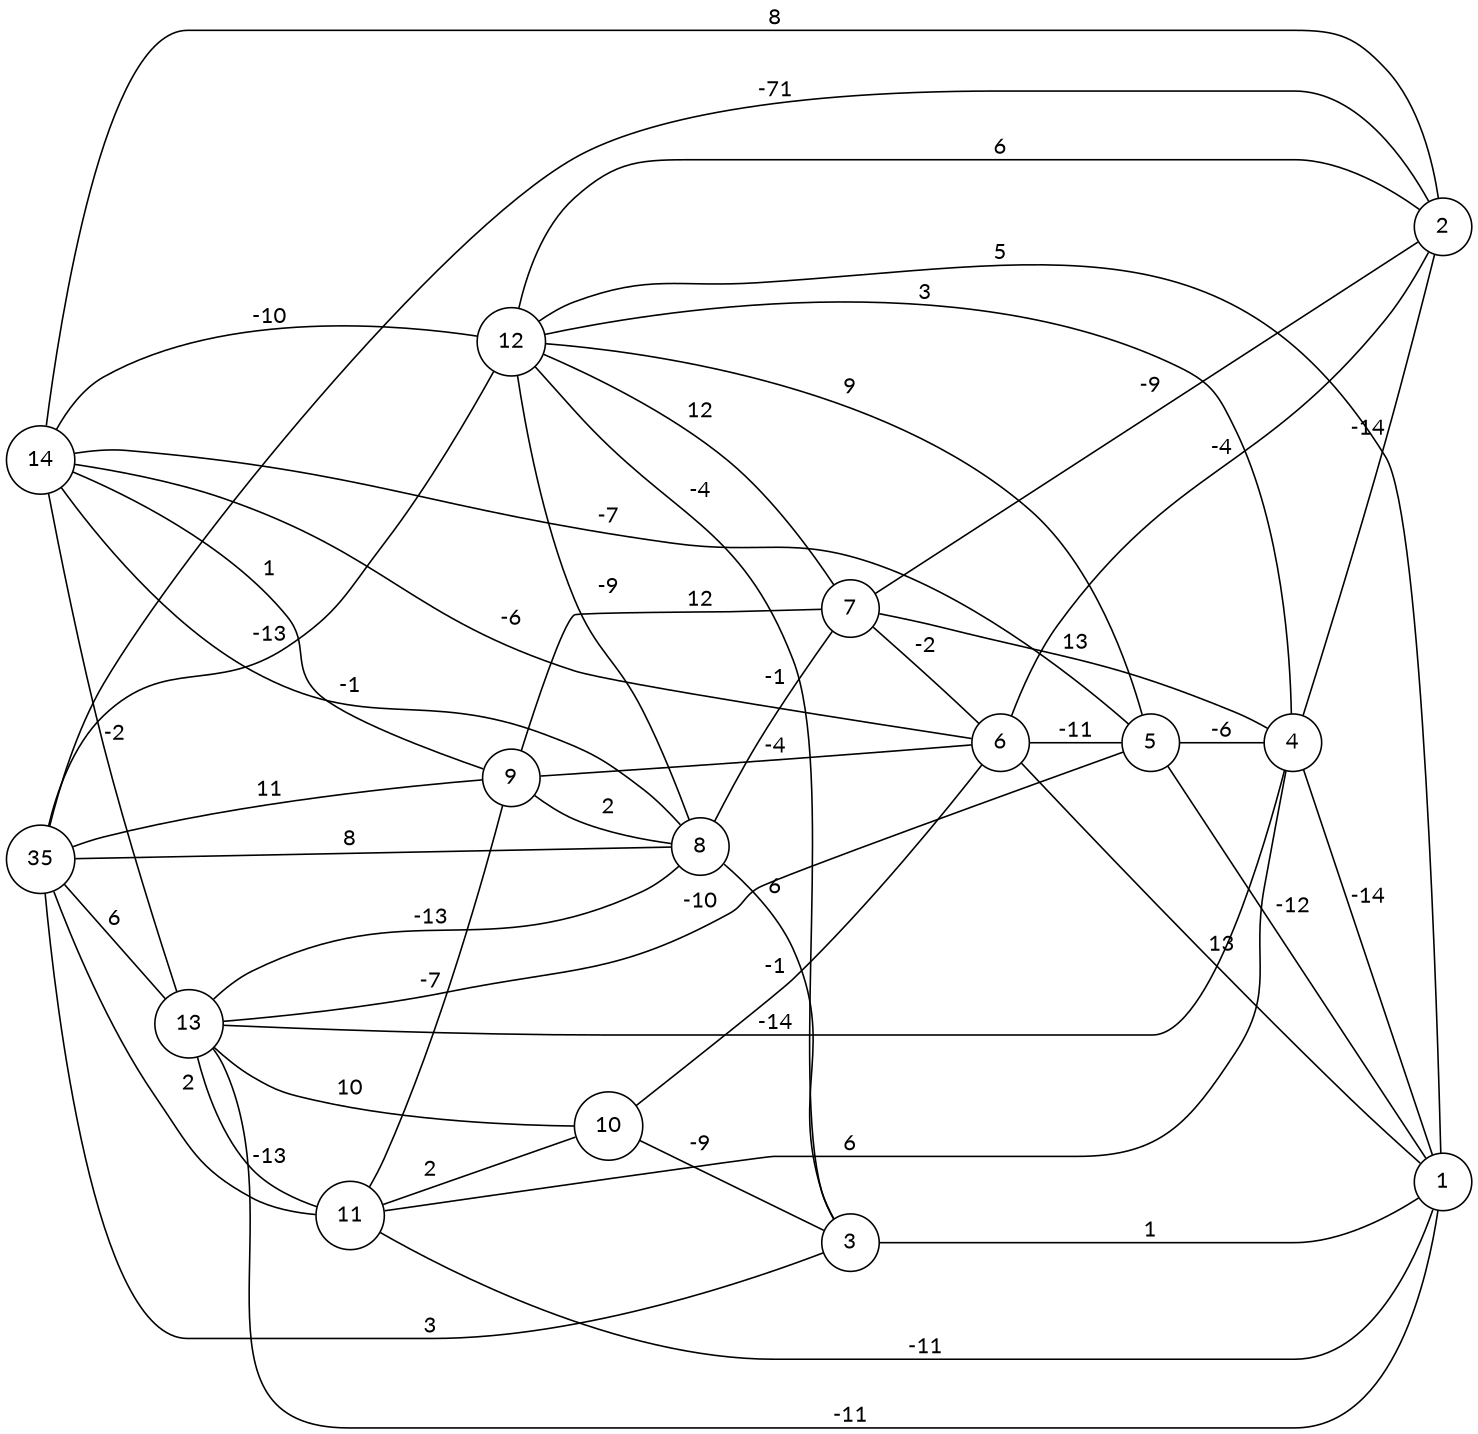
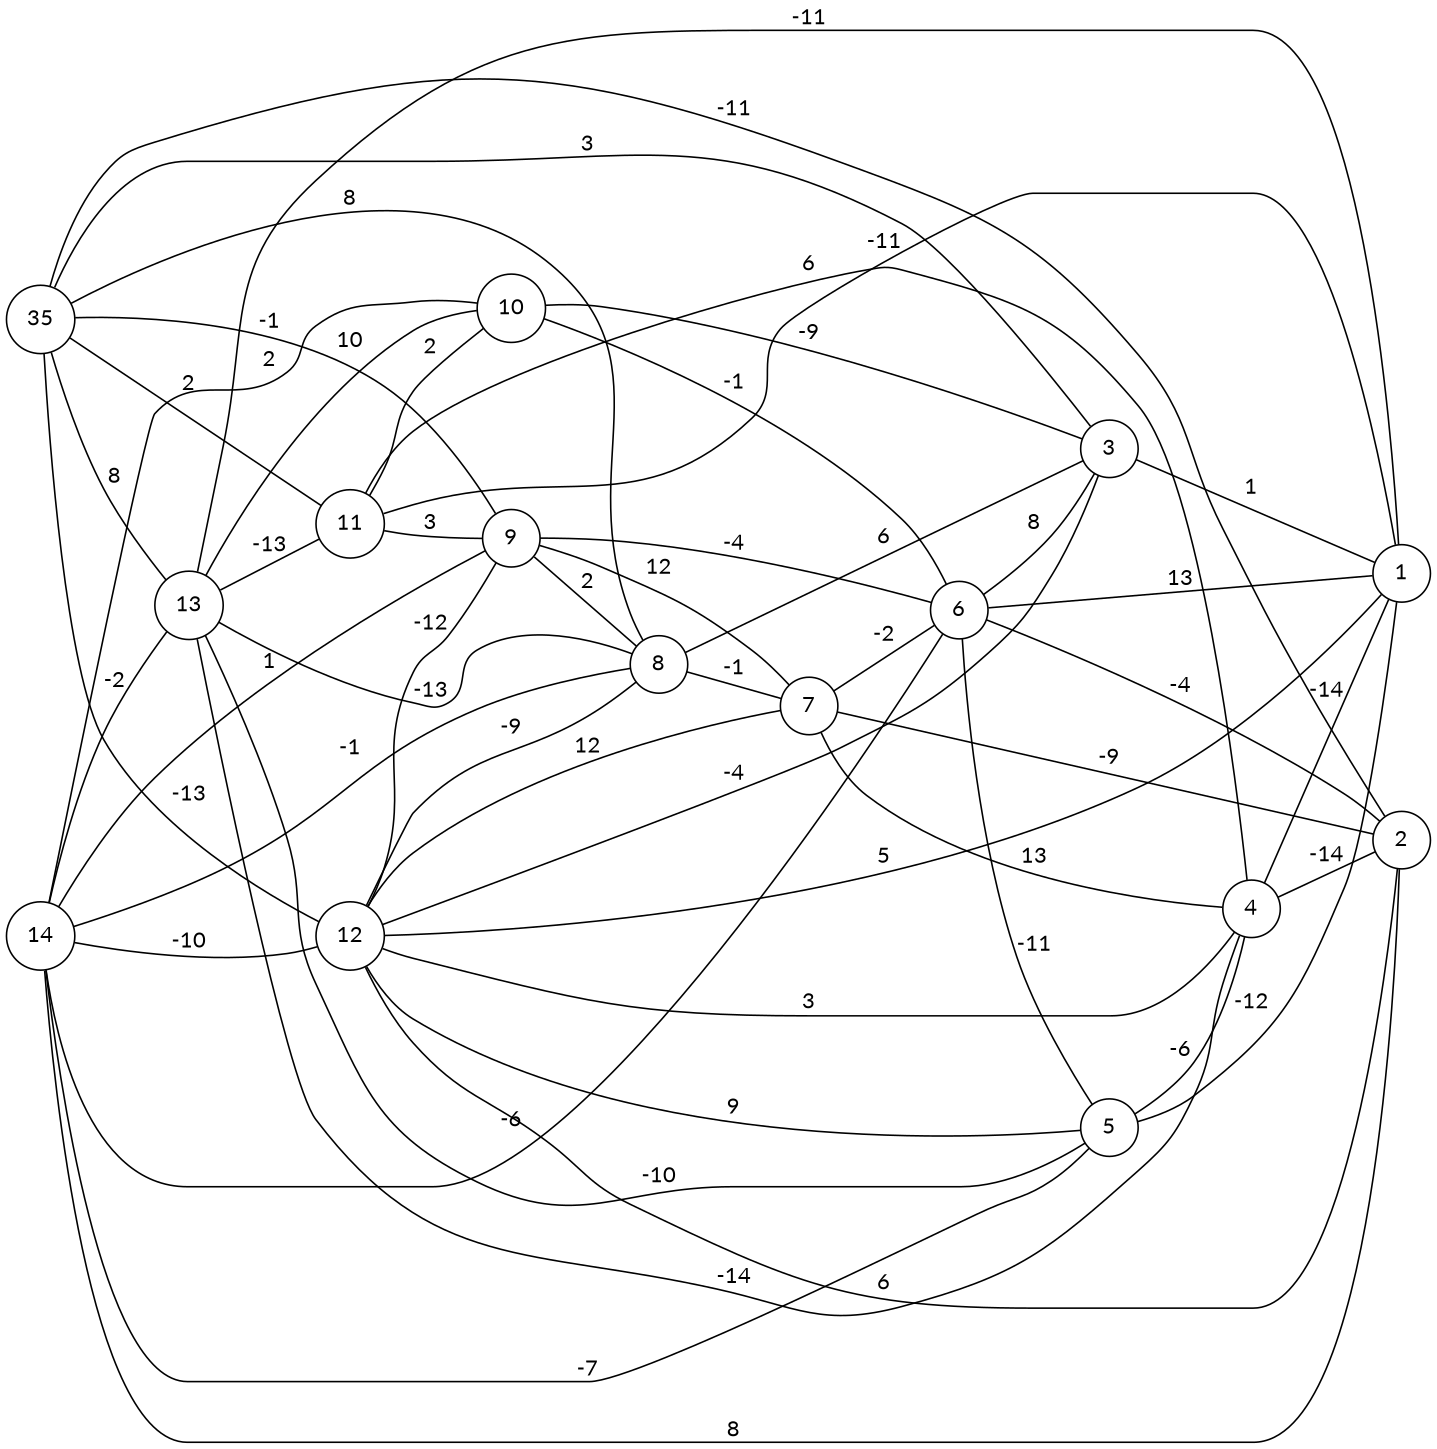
(775, 90) -> (734, 109)
none -> (138, 479)
none -> (1046, 541)
none -> (397, 721)
(270, 790) -> (270, 322)
(115, 919) -> (115, 477)
(431, 981) -> (431, 523)
